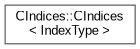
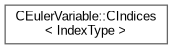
(70, 24) -> (86, 24)
